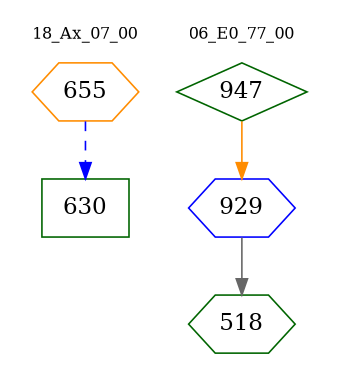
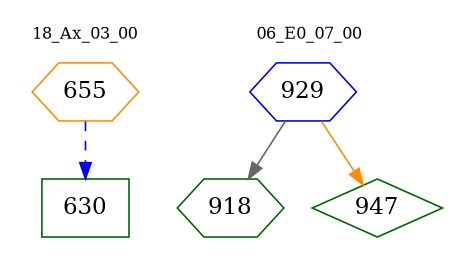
(85, 35) -> (85, 35)
(242, 35) -> (310, 35)
(242, 142) -> (338, 146)
(242, 324) -> (231, 208)
